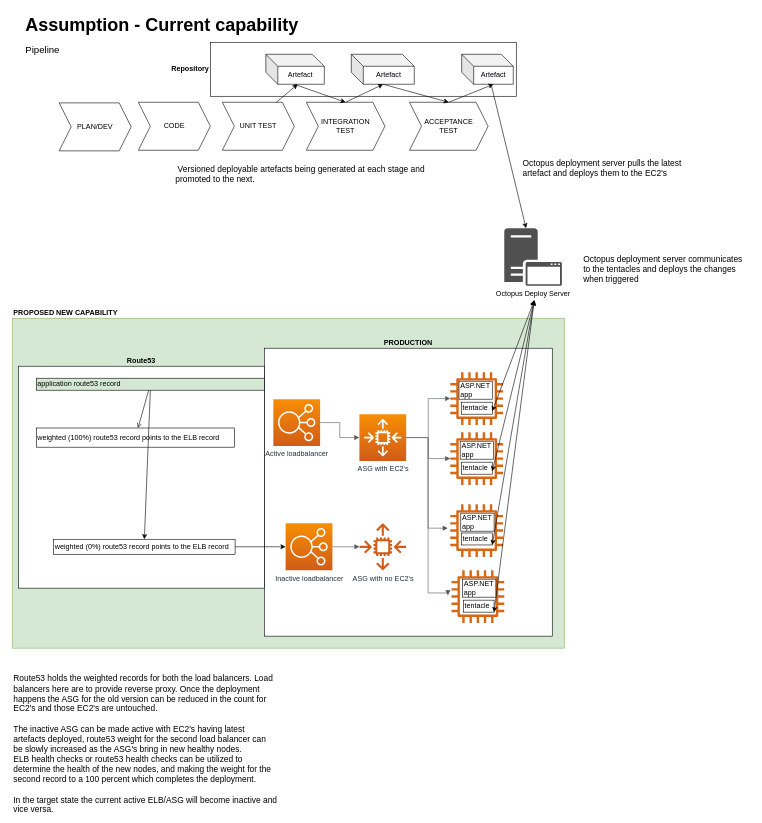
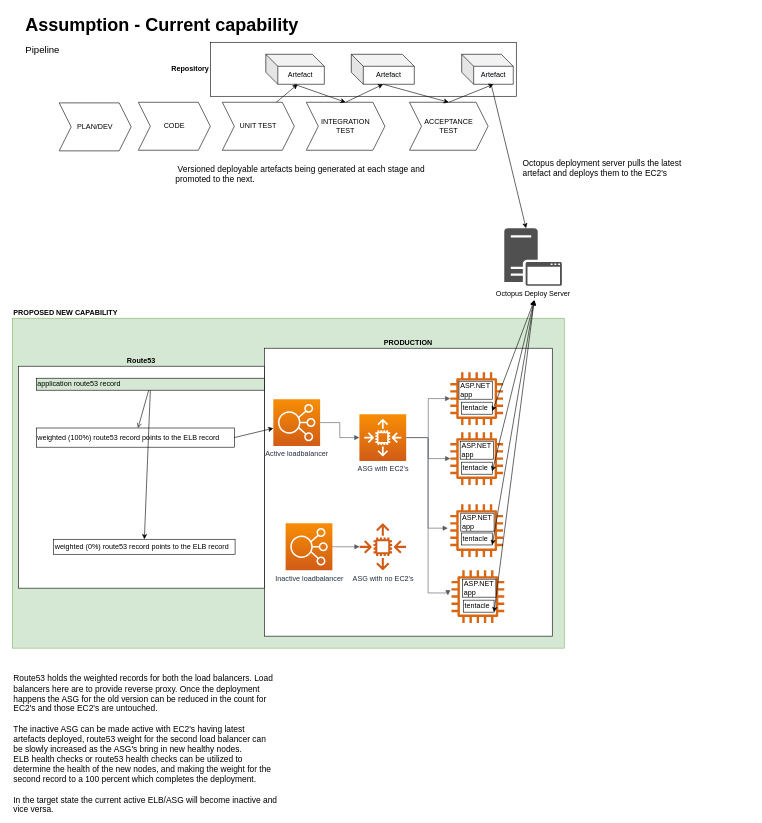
(666, 270) -> none
none -> (253, 433)
(280, 547) -> none
